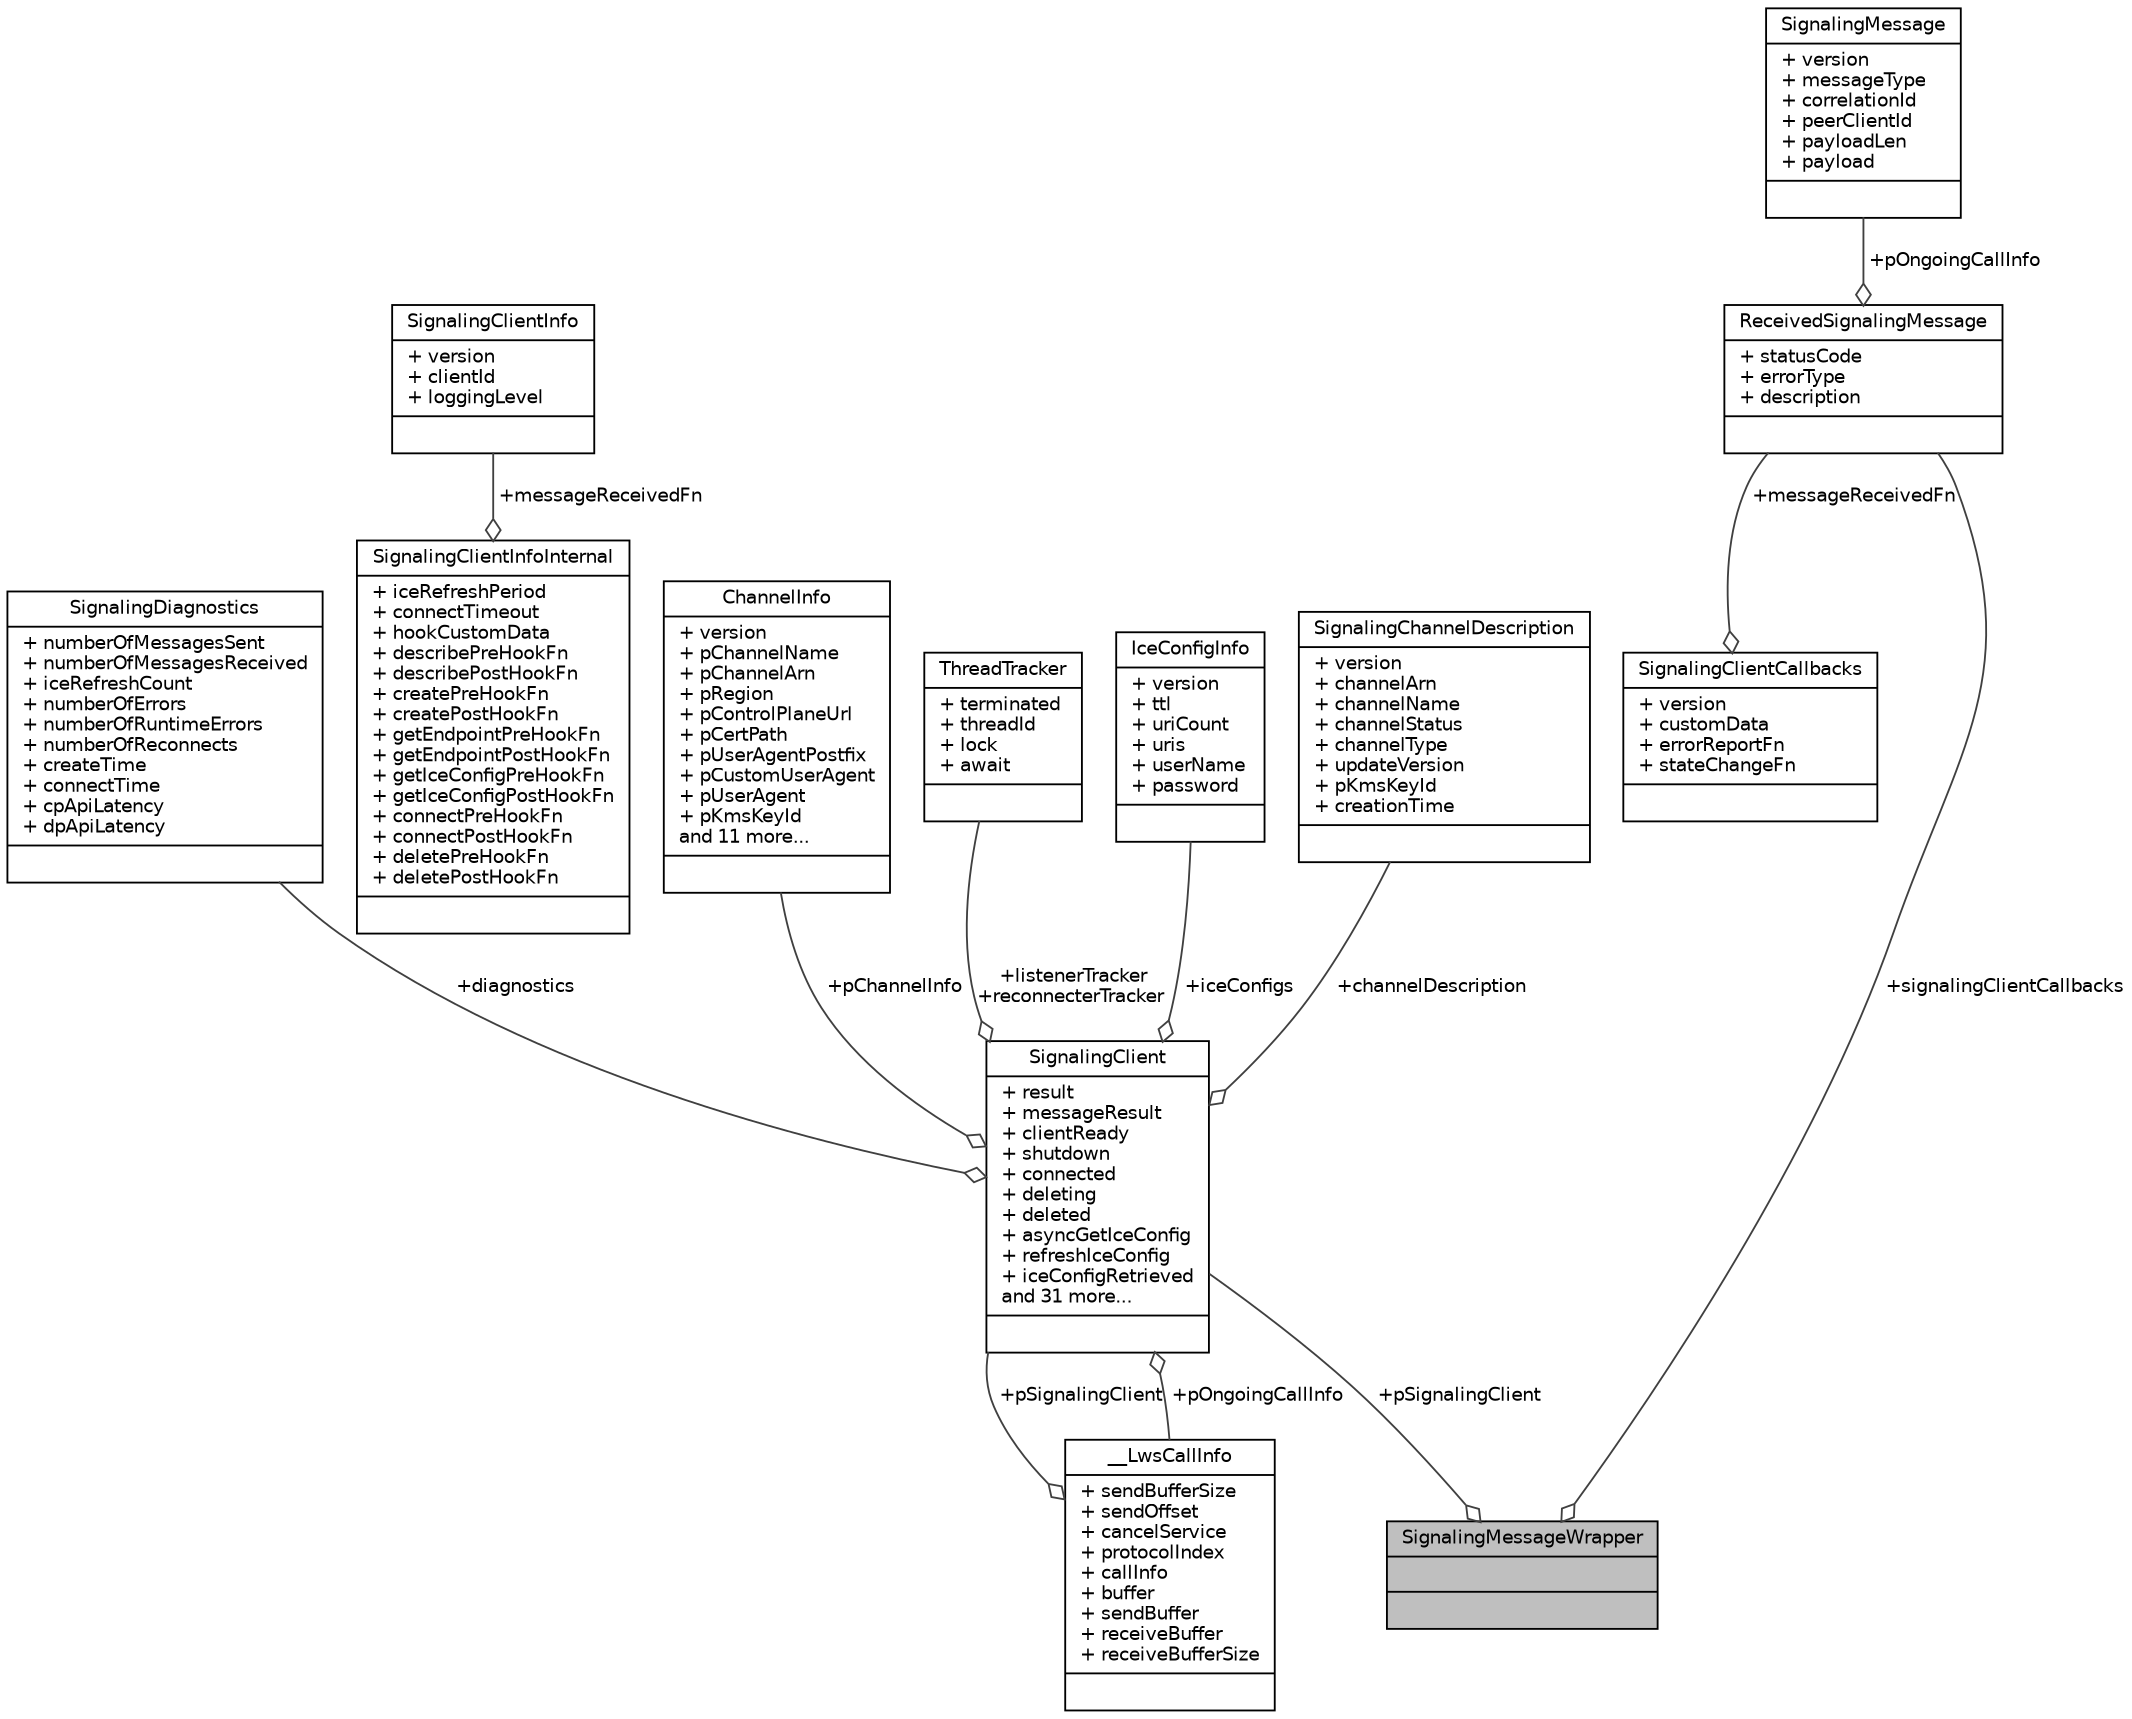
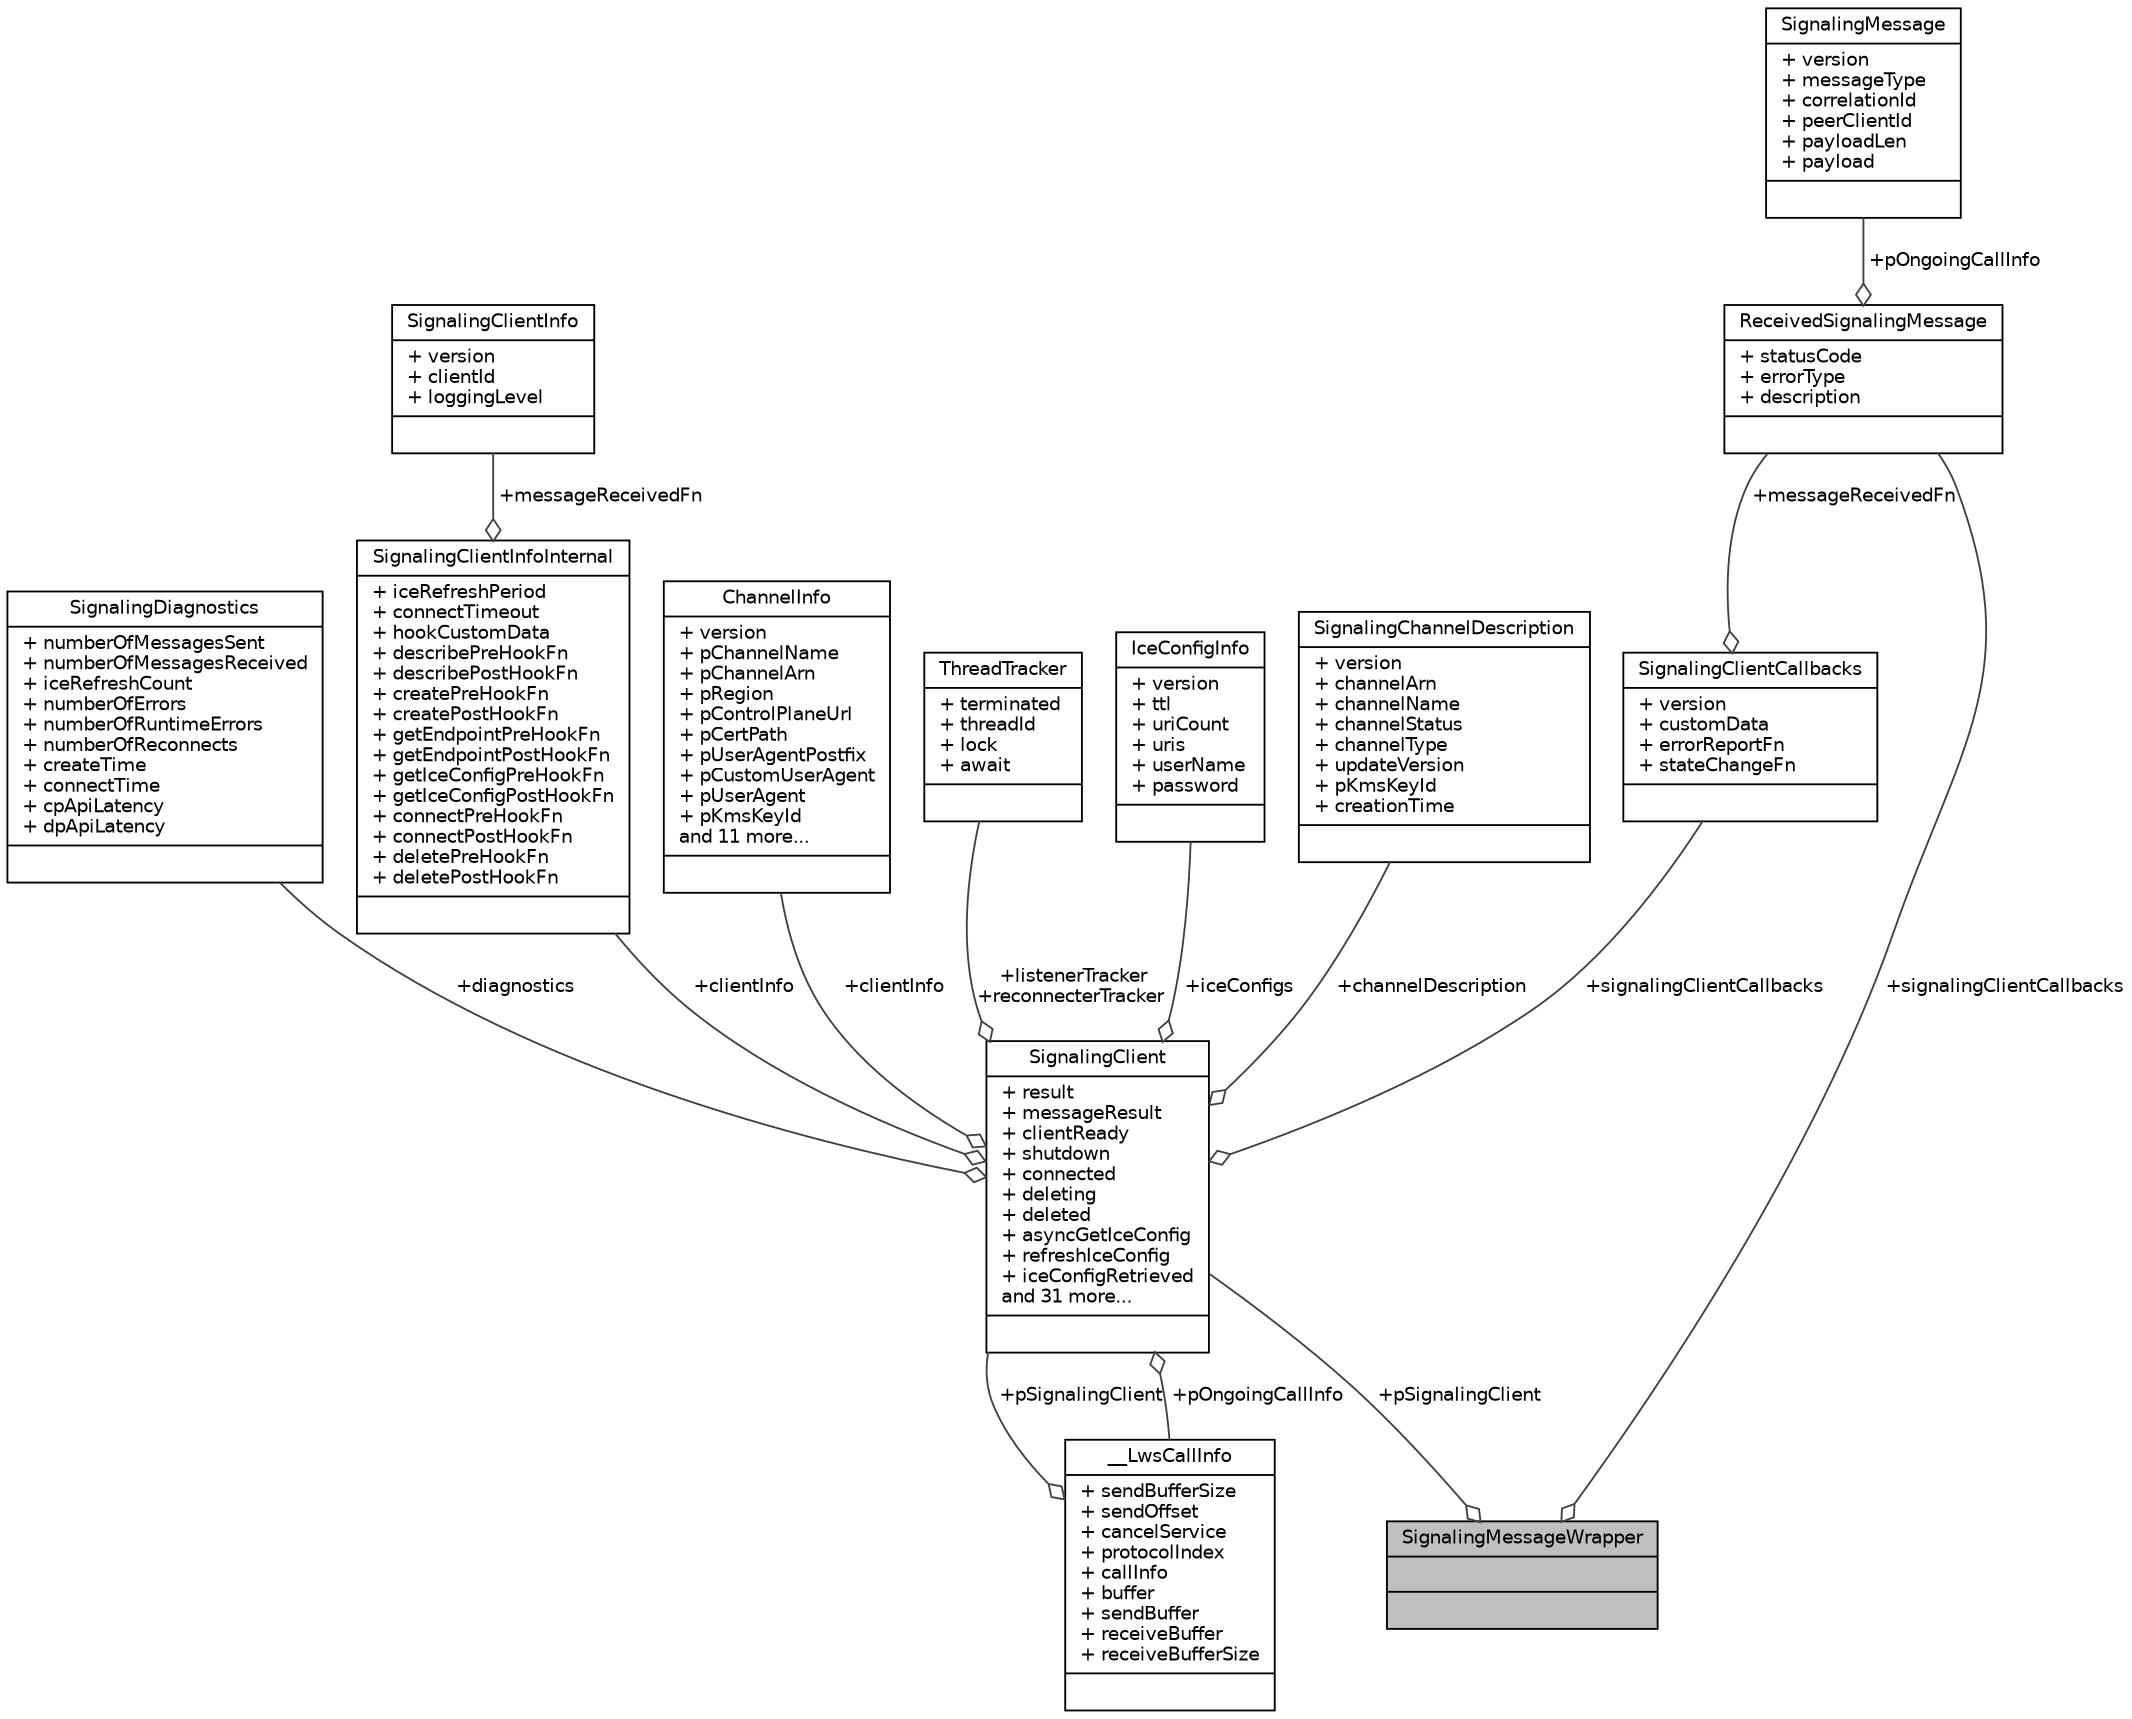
(892, 987) -> (892, 987)
none -> (1499, 1031)
none -> (774, 1067)
